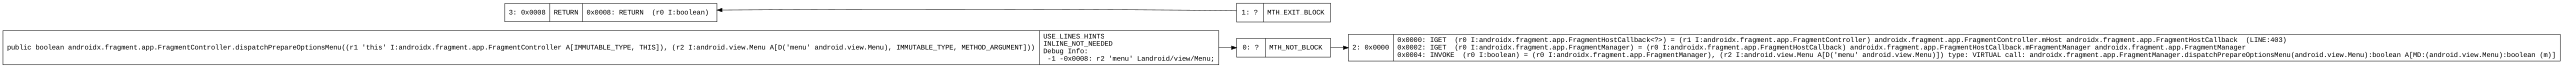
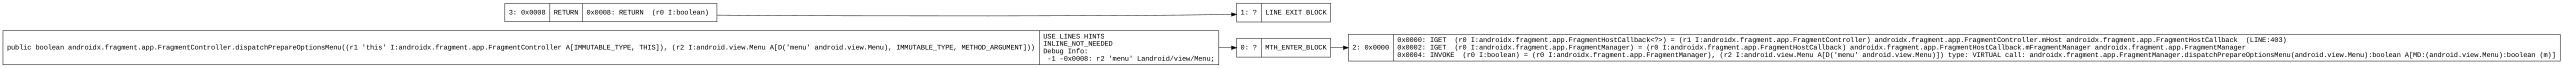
(979, 9) -> (974, 16)
(1296, 12) -> (1296, 12)
(1296, 47) -> (1296, 47)
